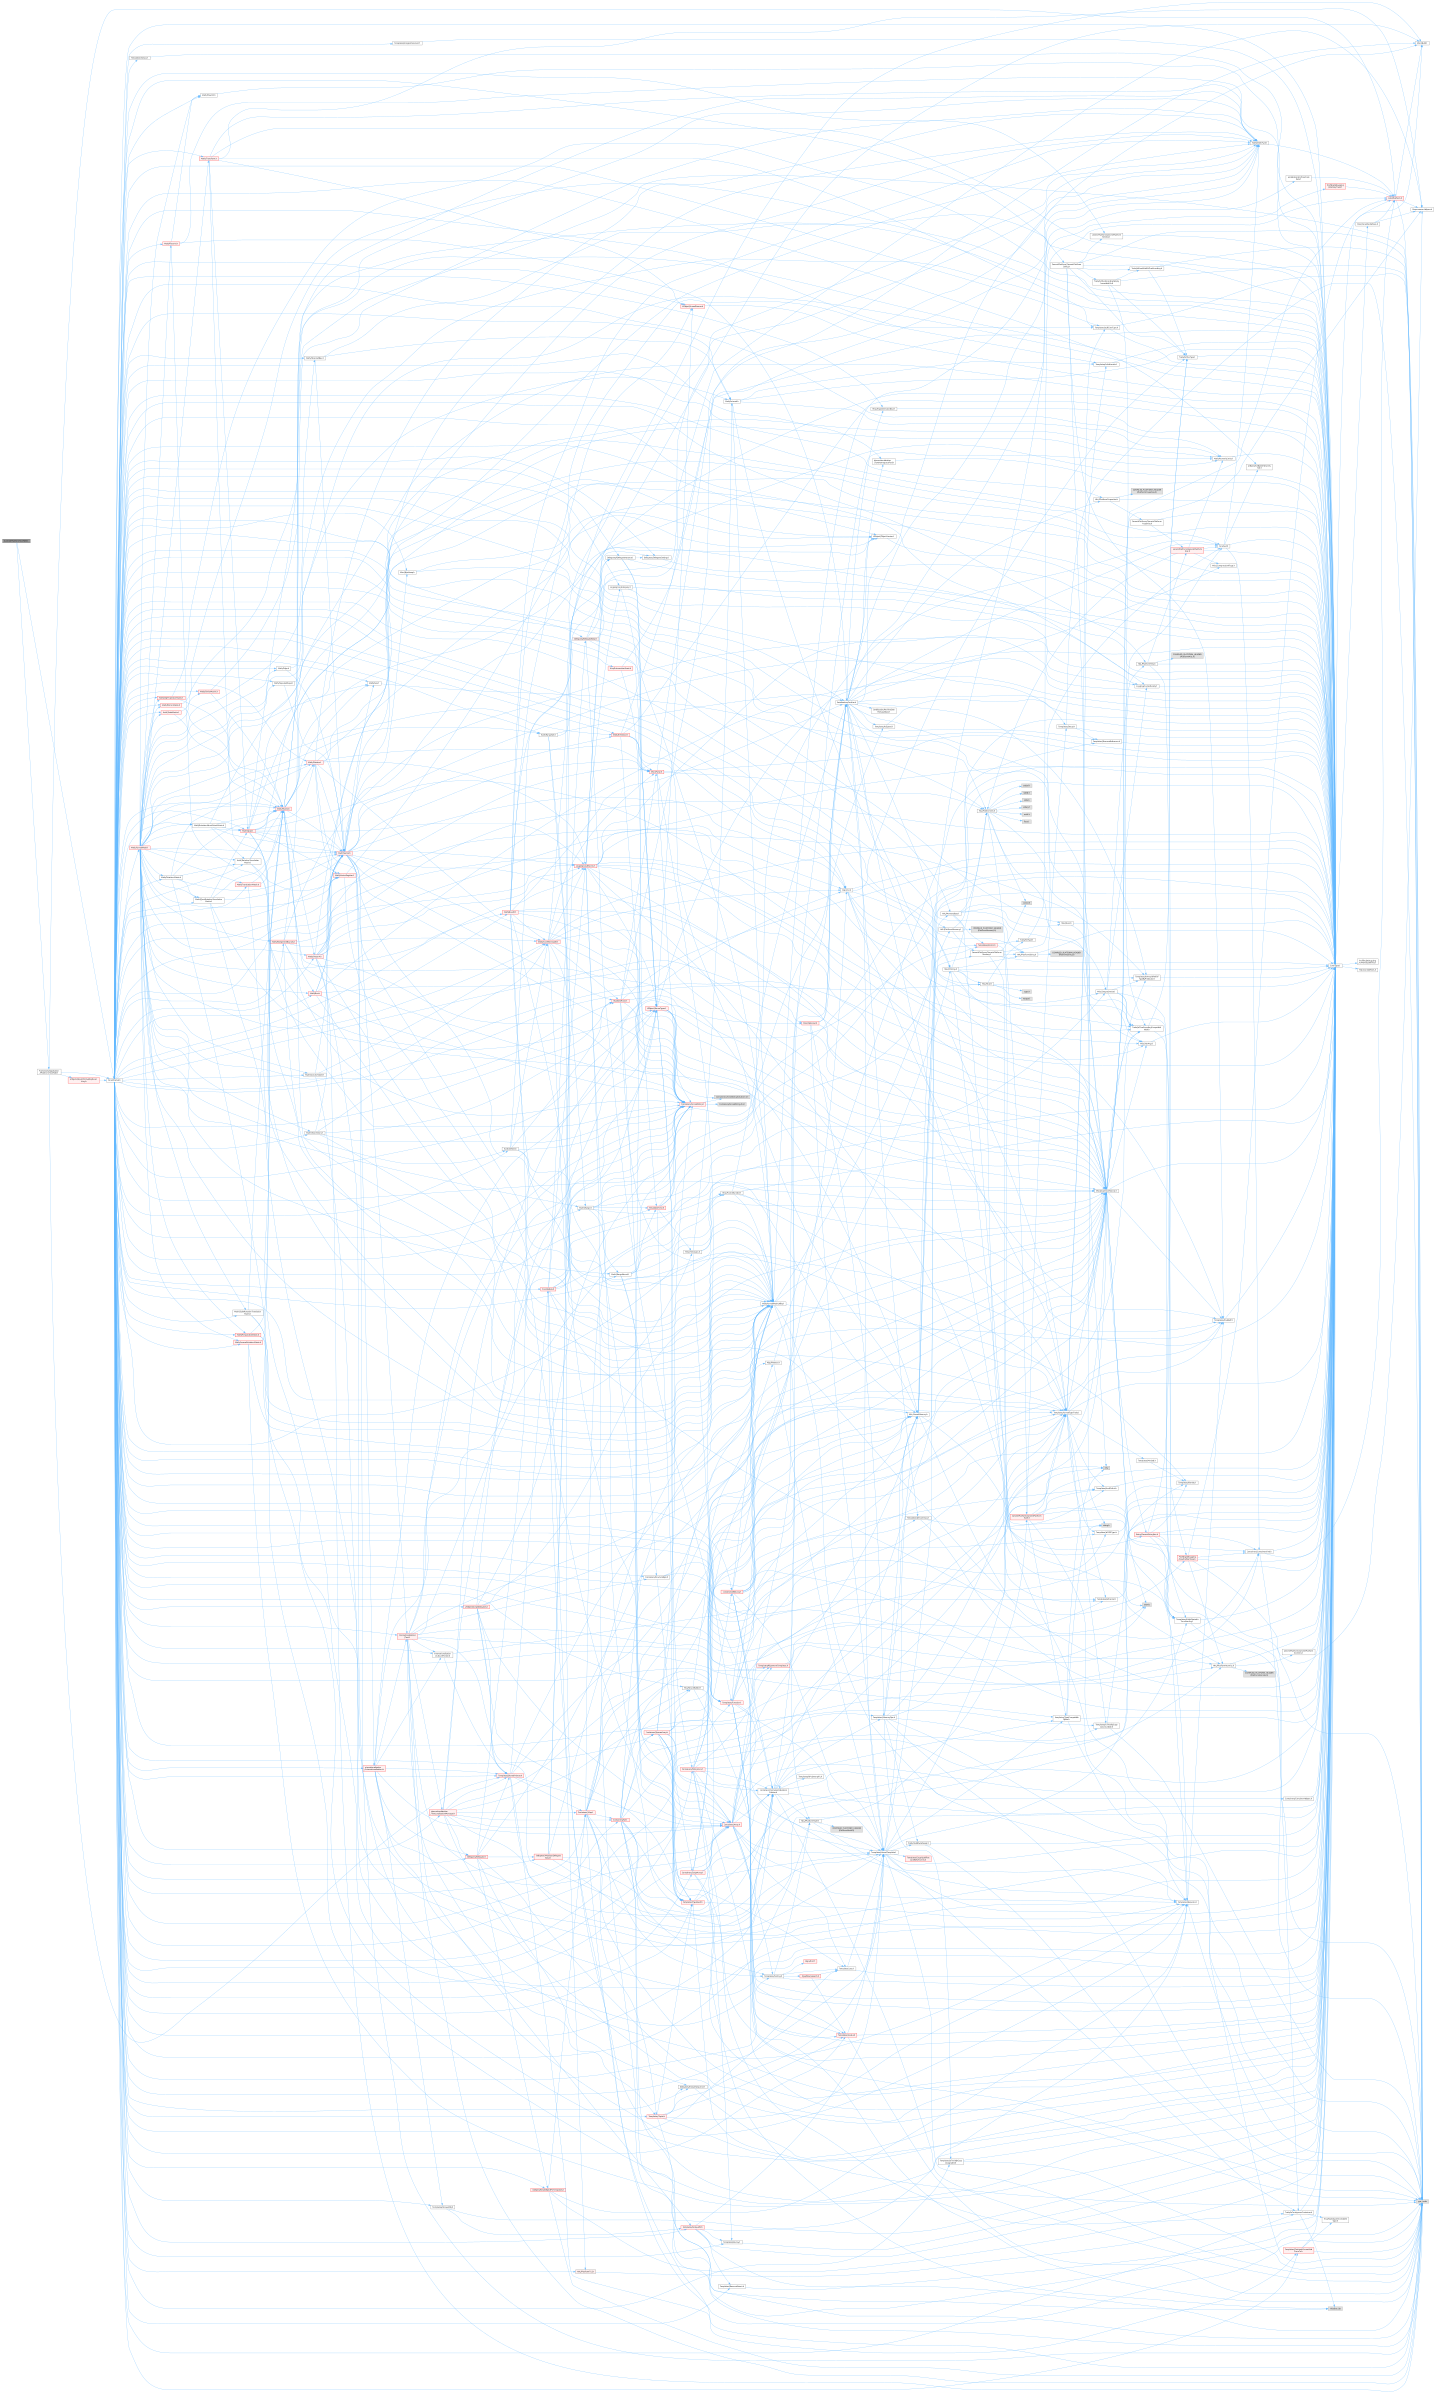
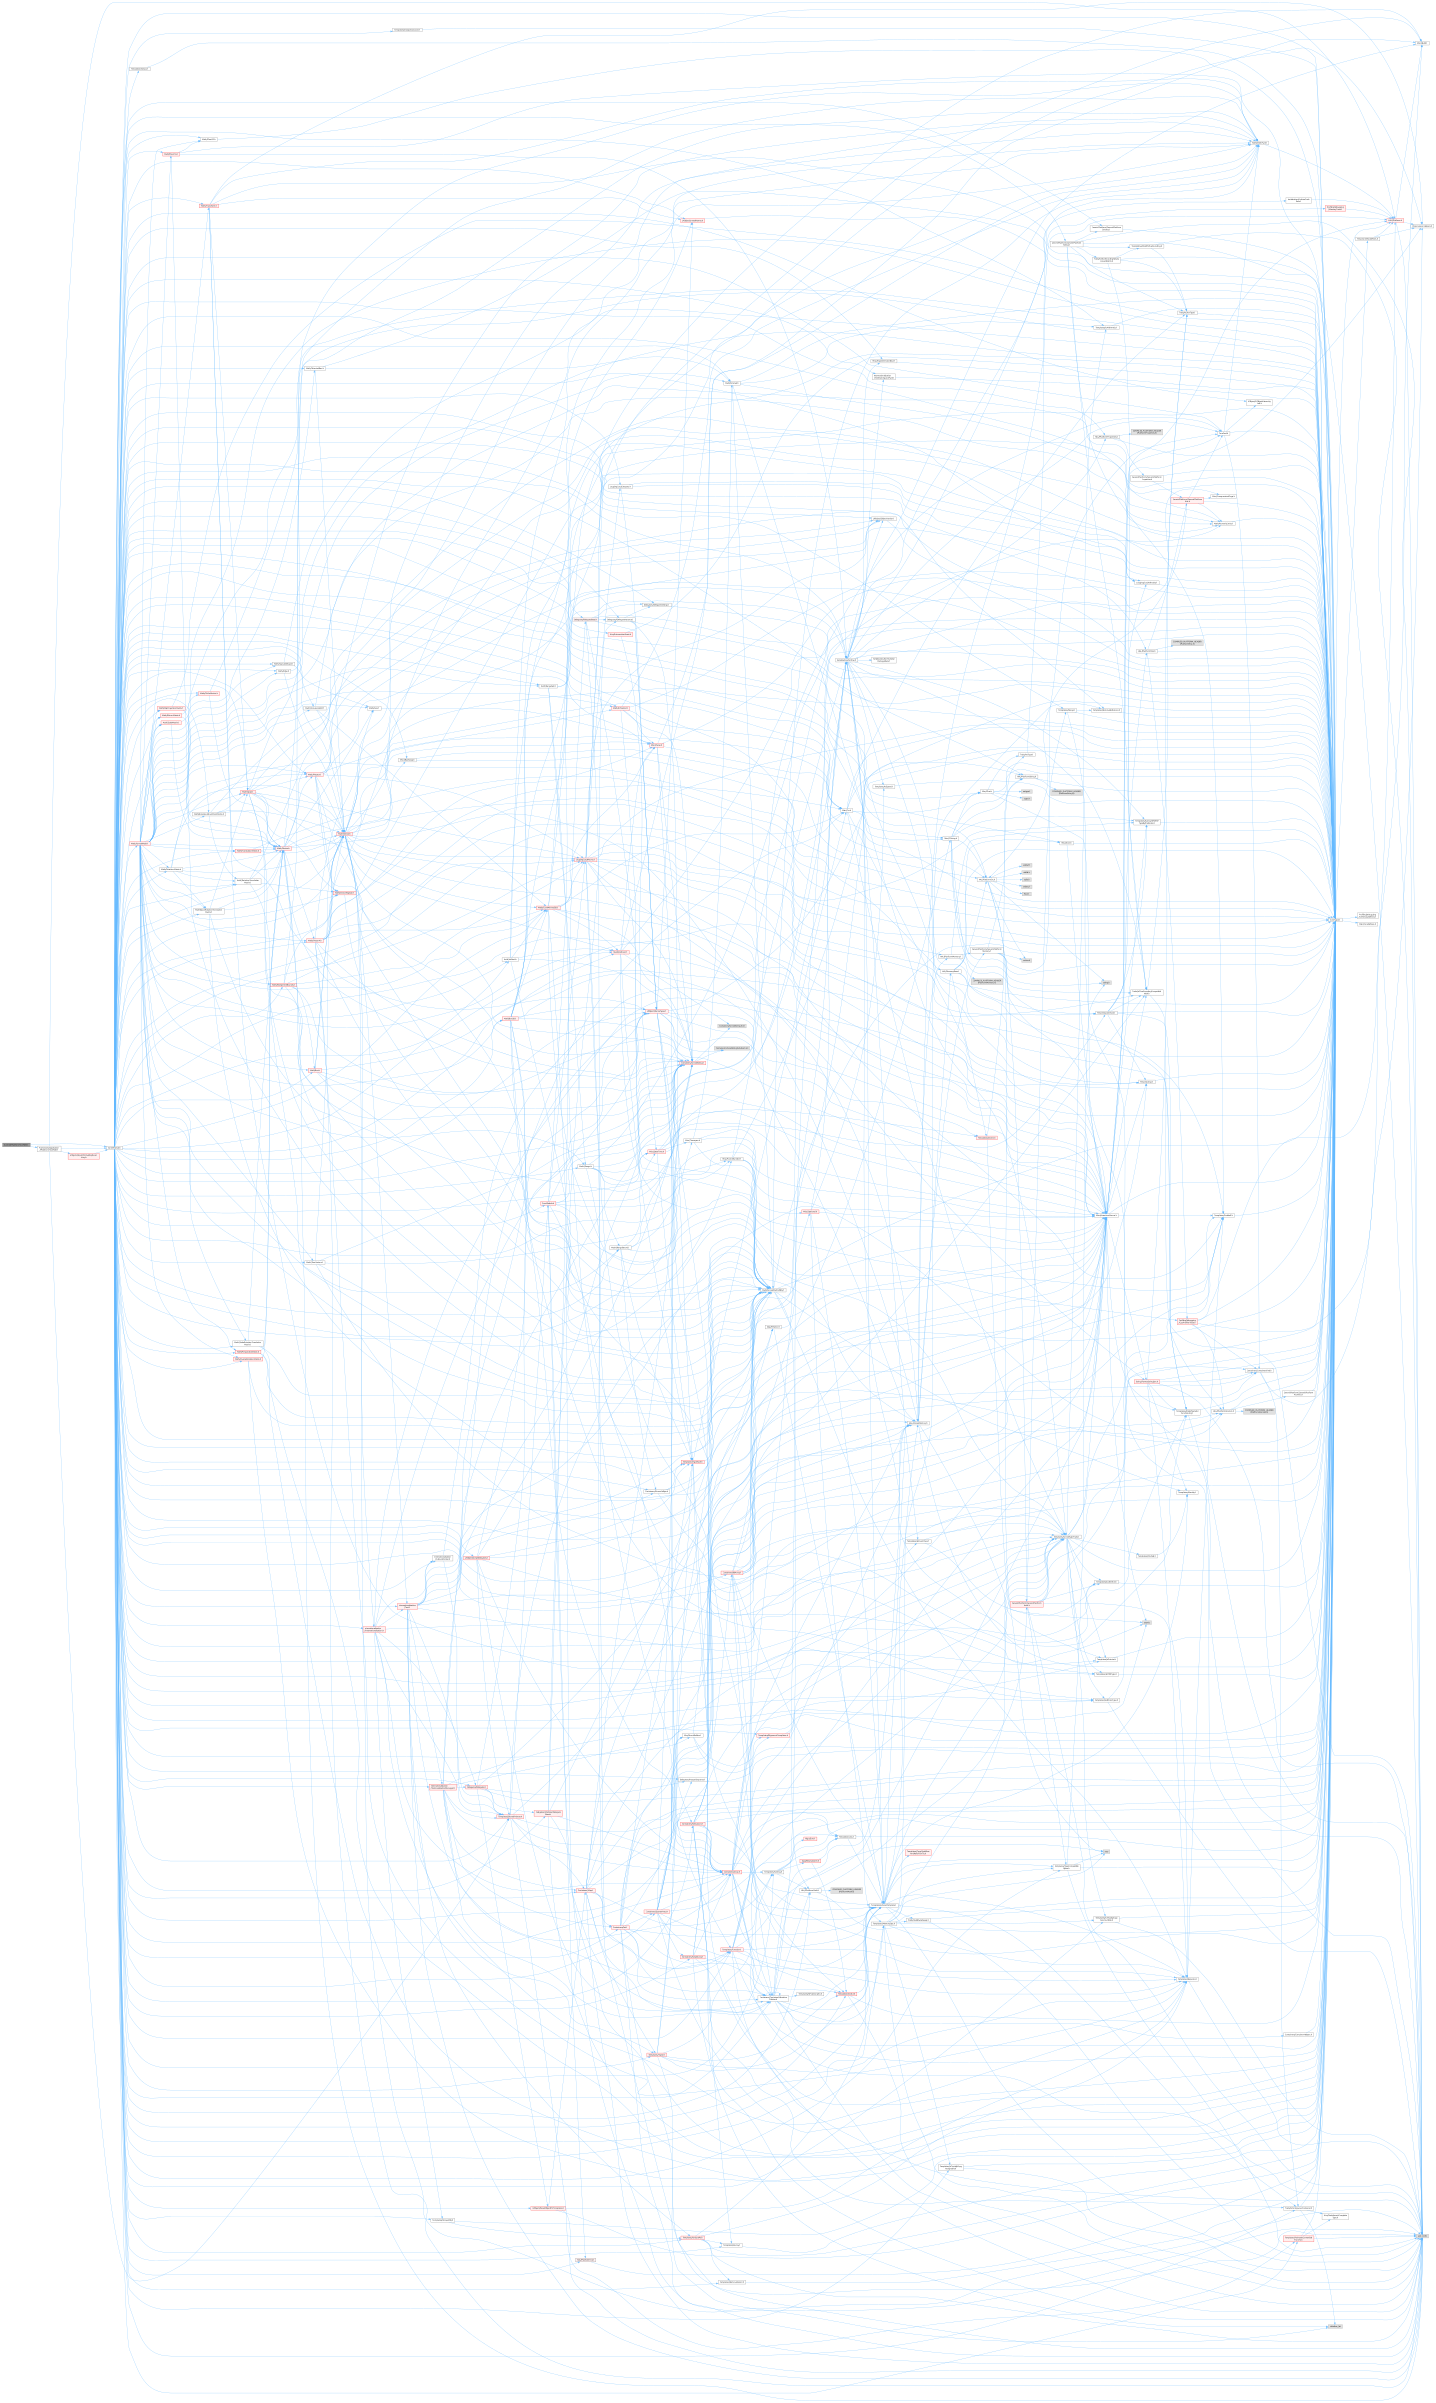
(1027, 814) -> none
(651, 1060) -> (673, 987)
